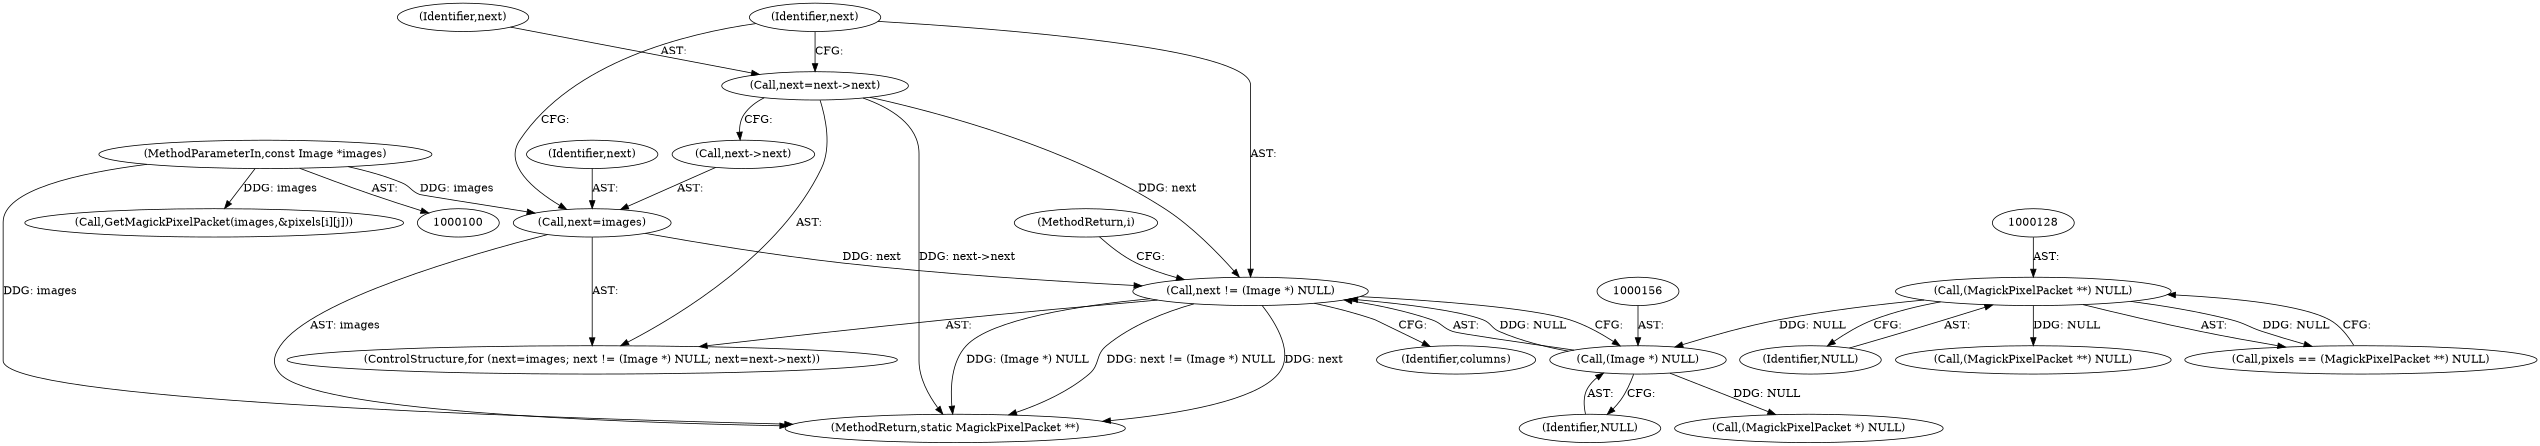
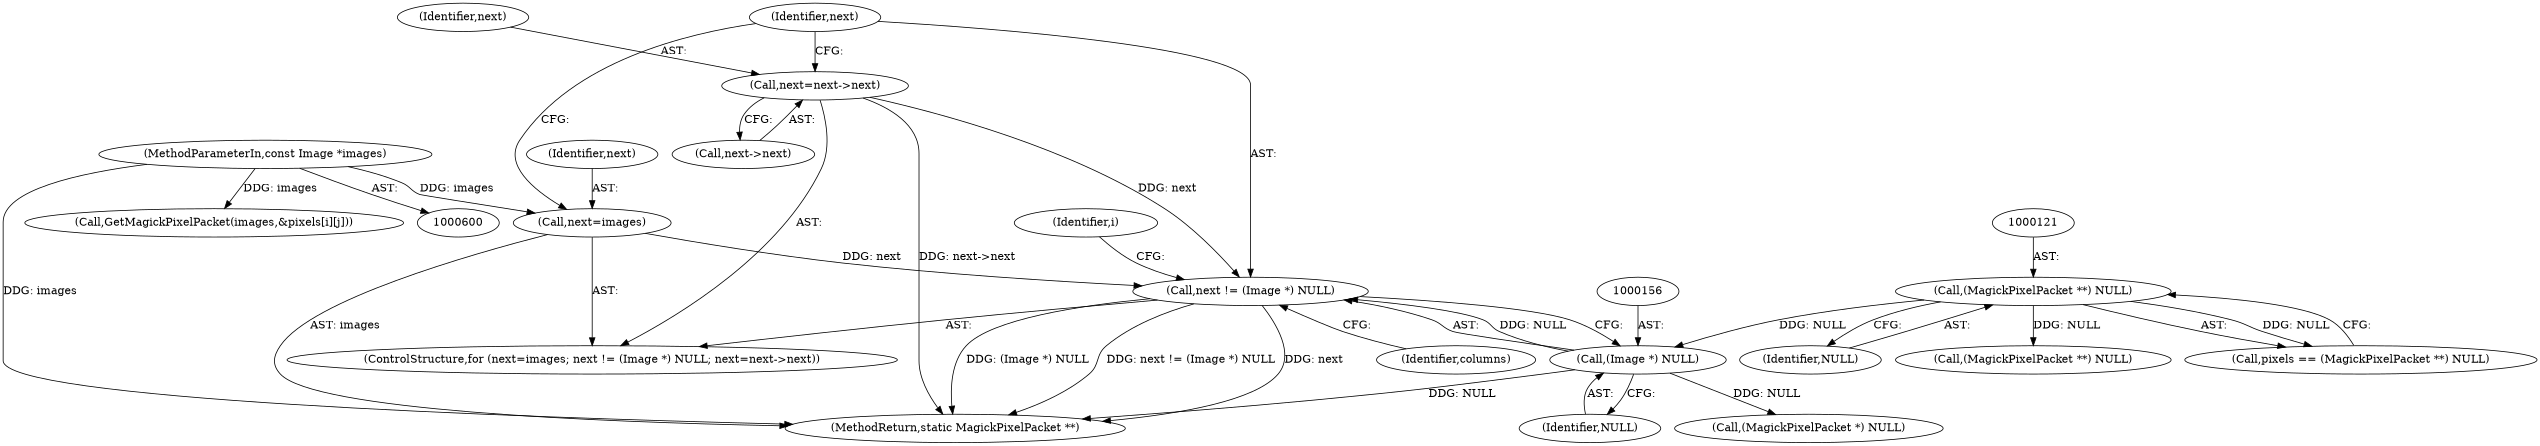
(672, 187) -> (779, 124)
(458, 223) -> (458, 223)
(1086, 223) -> (1086, 223)
(2033, 223) -> (2033, 223)
(1370, 318) -> (1345, 332)
none -> (1333, 398)
